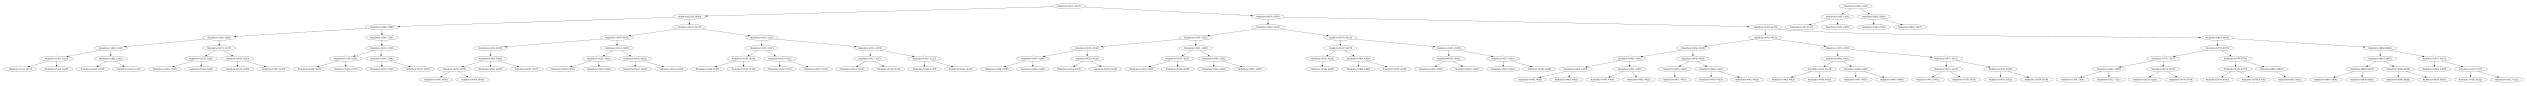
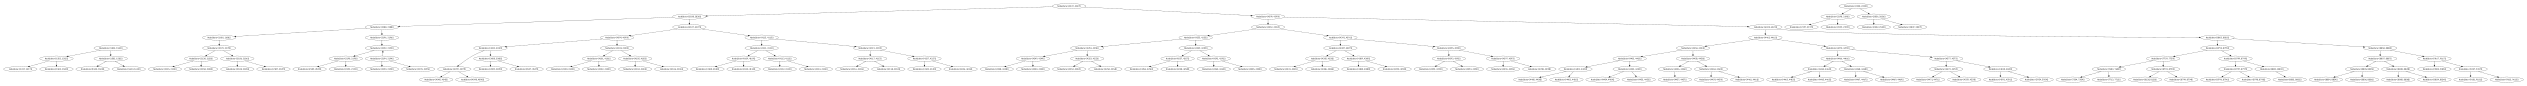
(166, 43) -> none
(381, 53) -> (383, 54)
(473, 64) -> (471, 57)
none -> (1286, 69)
